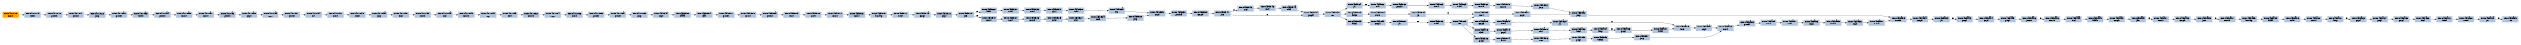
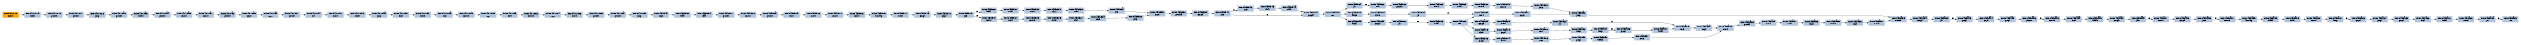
(682, 15) -> (682, 15)
